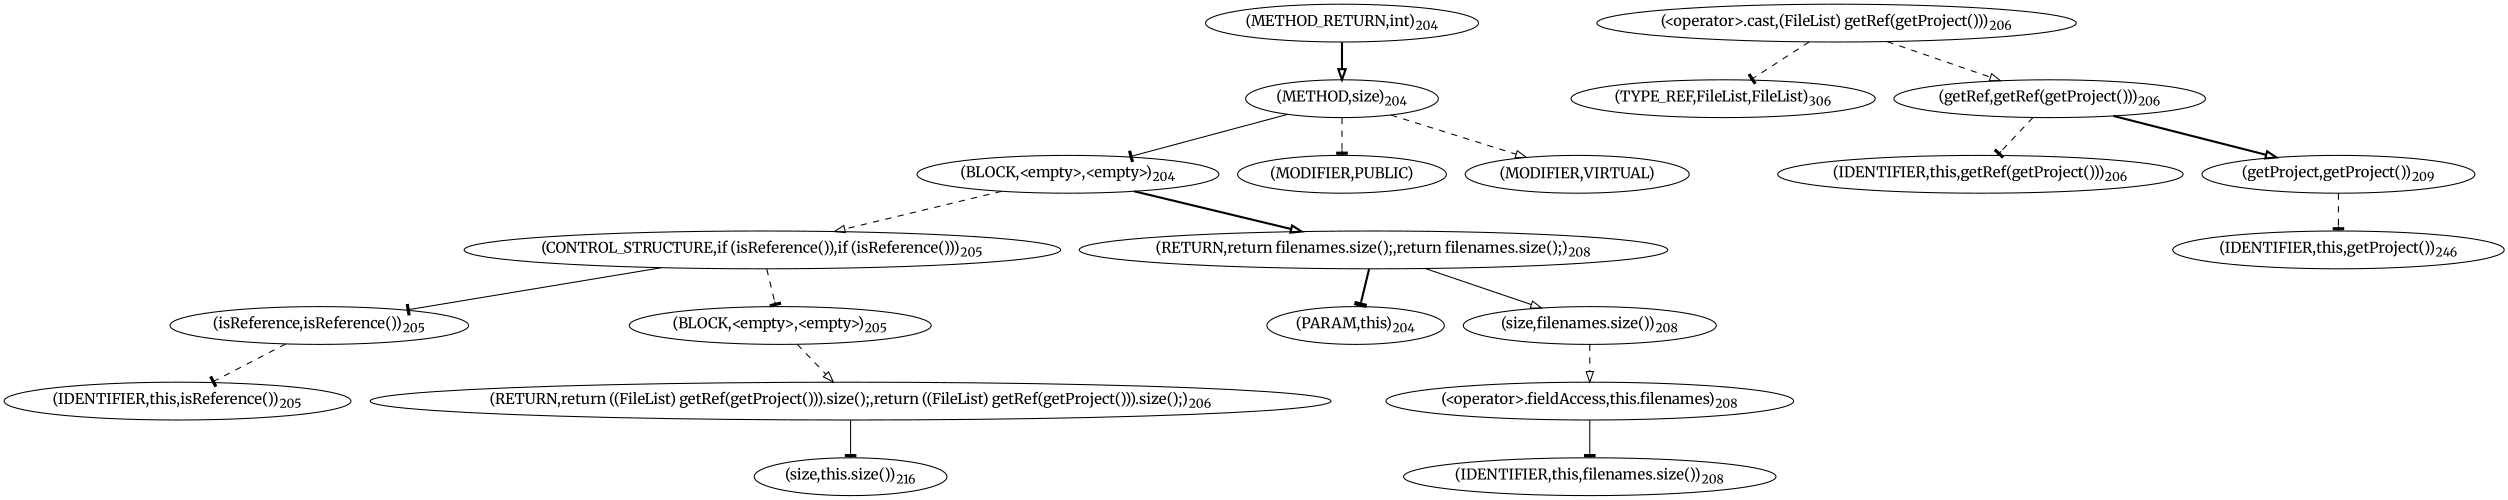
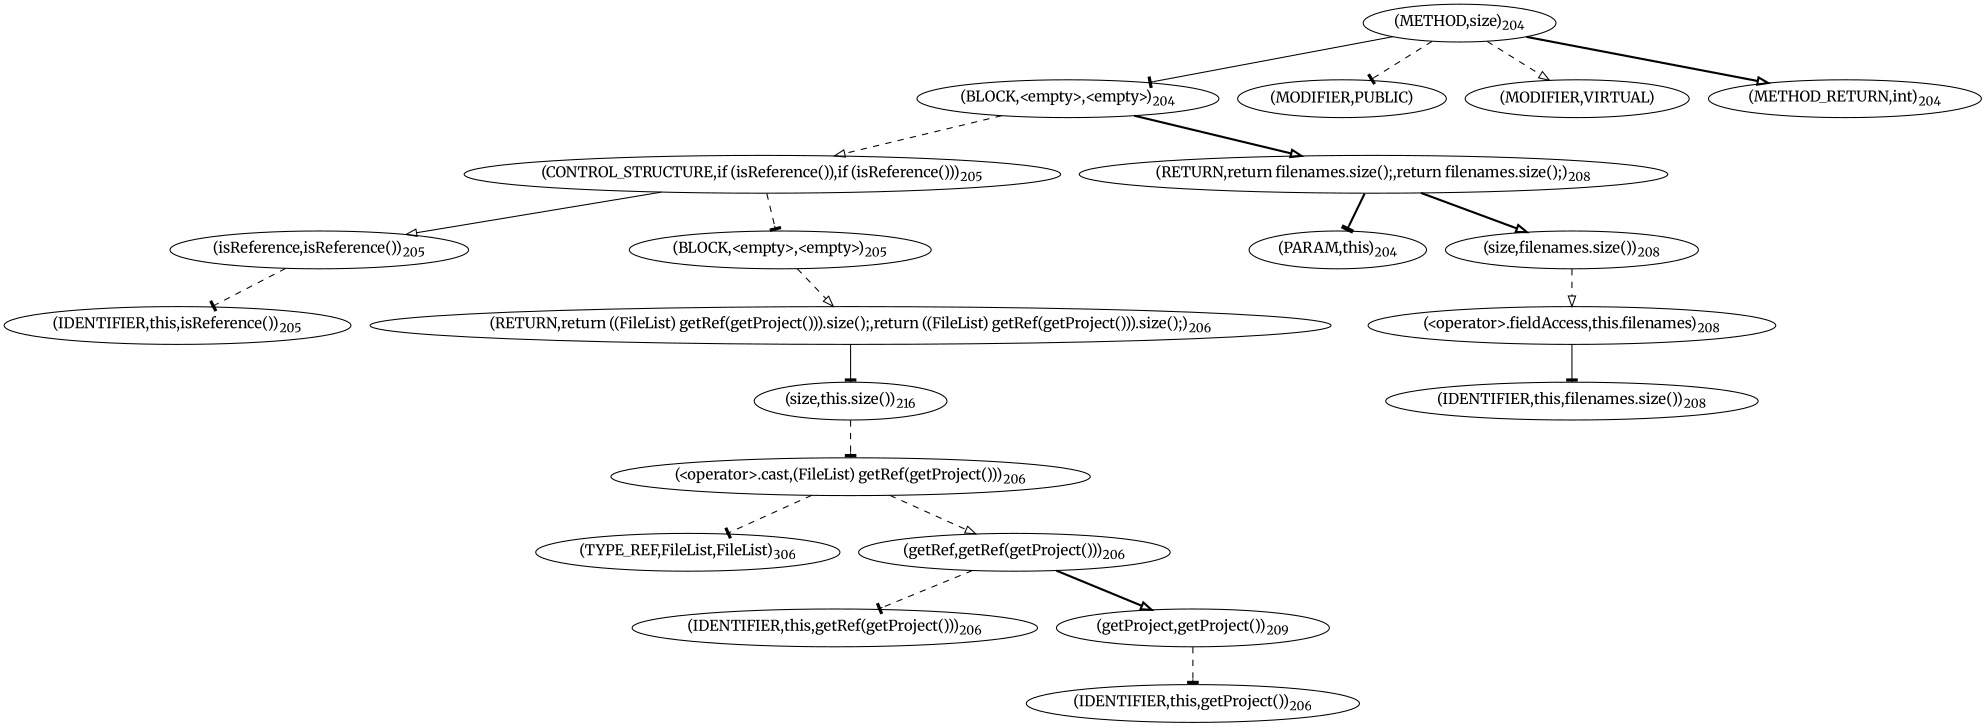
(1342, 56) -> (1642, 59)
(2447, 248) -> (1301, 702)
(1478, 287) -> (1469, 211)
(536, 288) -> (539, 212)
none -> (851, 436)
